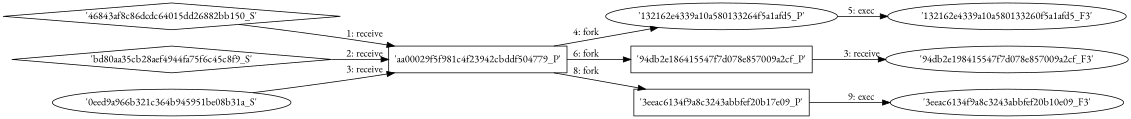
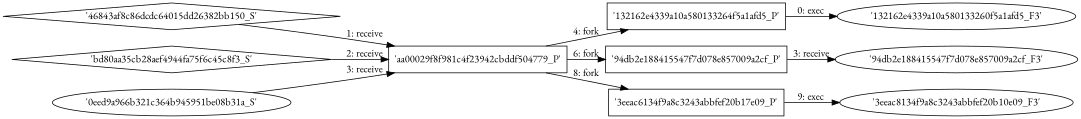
(862, 11) -> (811, 11)
(172, 16) -> (172, 16)
(722, 16) -> (696, 16)
(172, 59) -> (172, 59)
(478, 59) -> (478, 59)
(722, 59) -> (696, 59)
(1007, 59) -> (956, 59)
(1007, 103) -> (956, 103)
